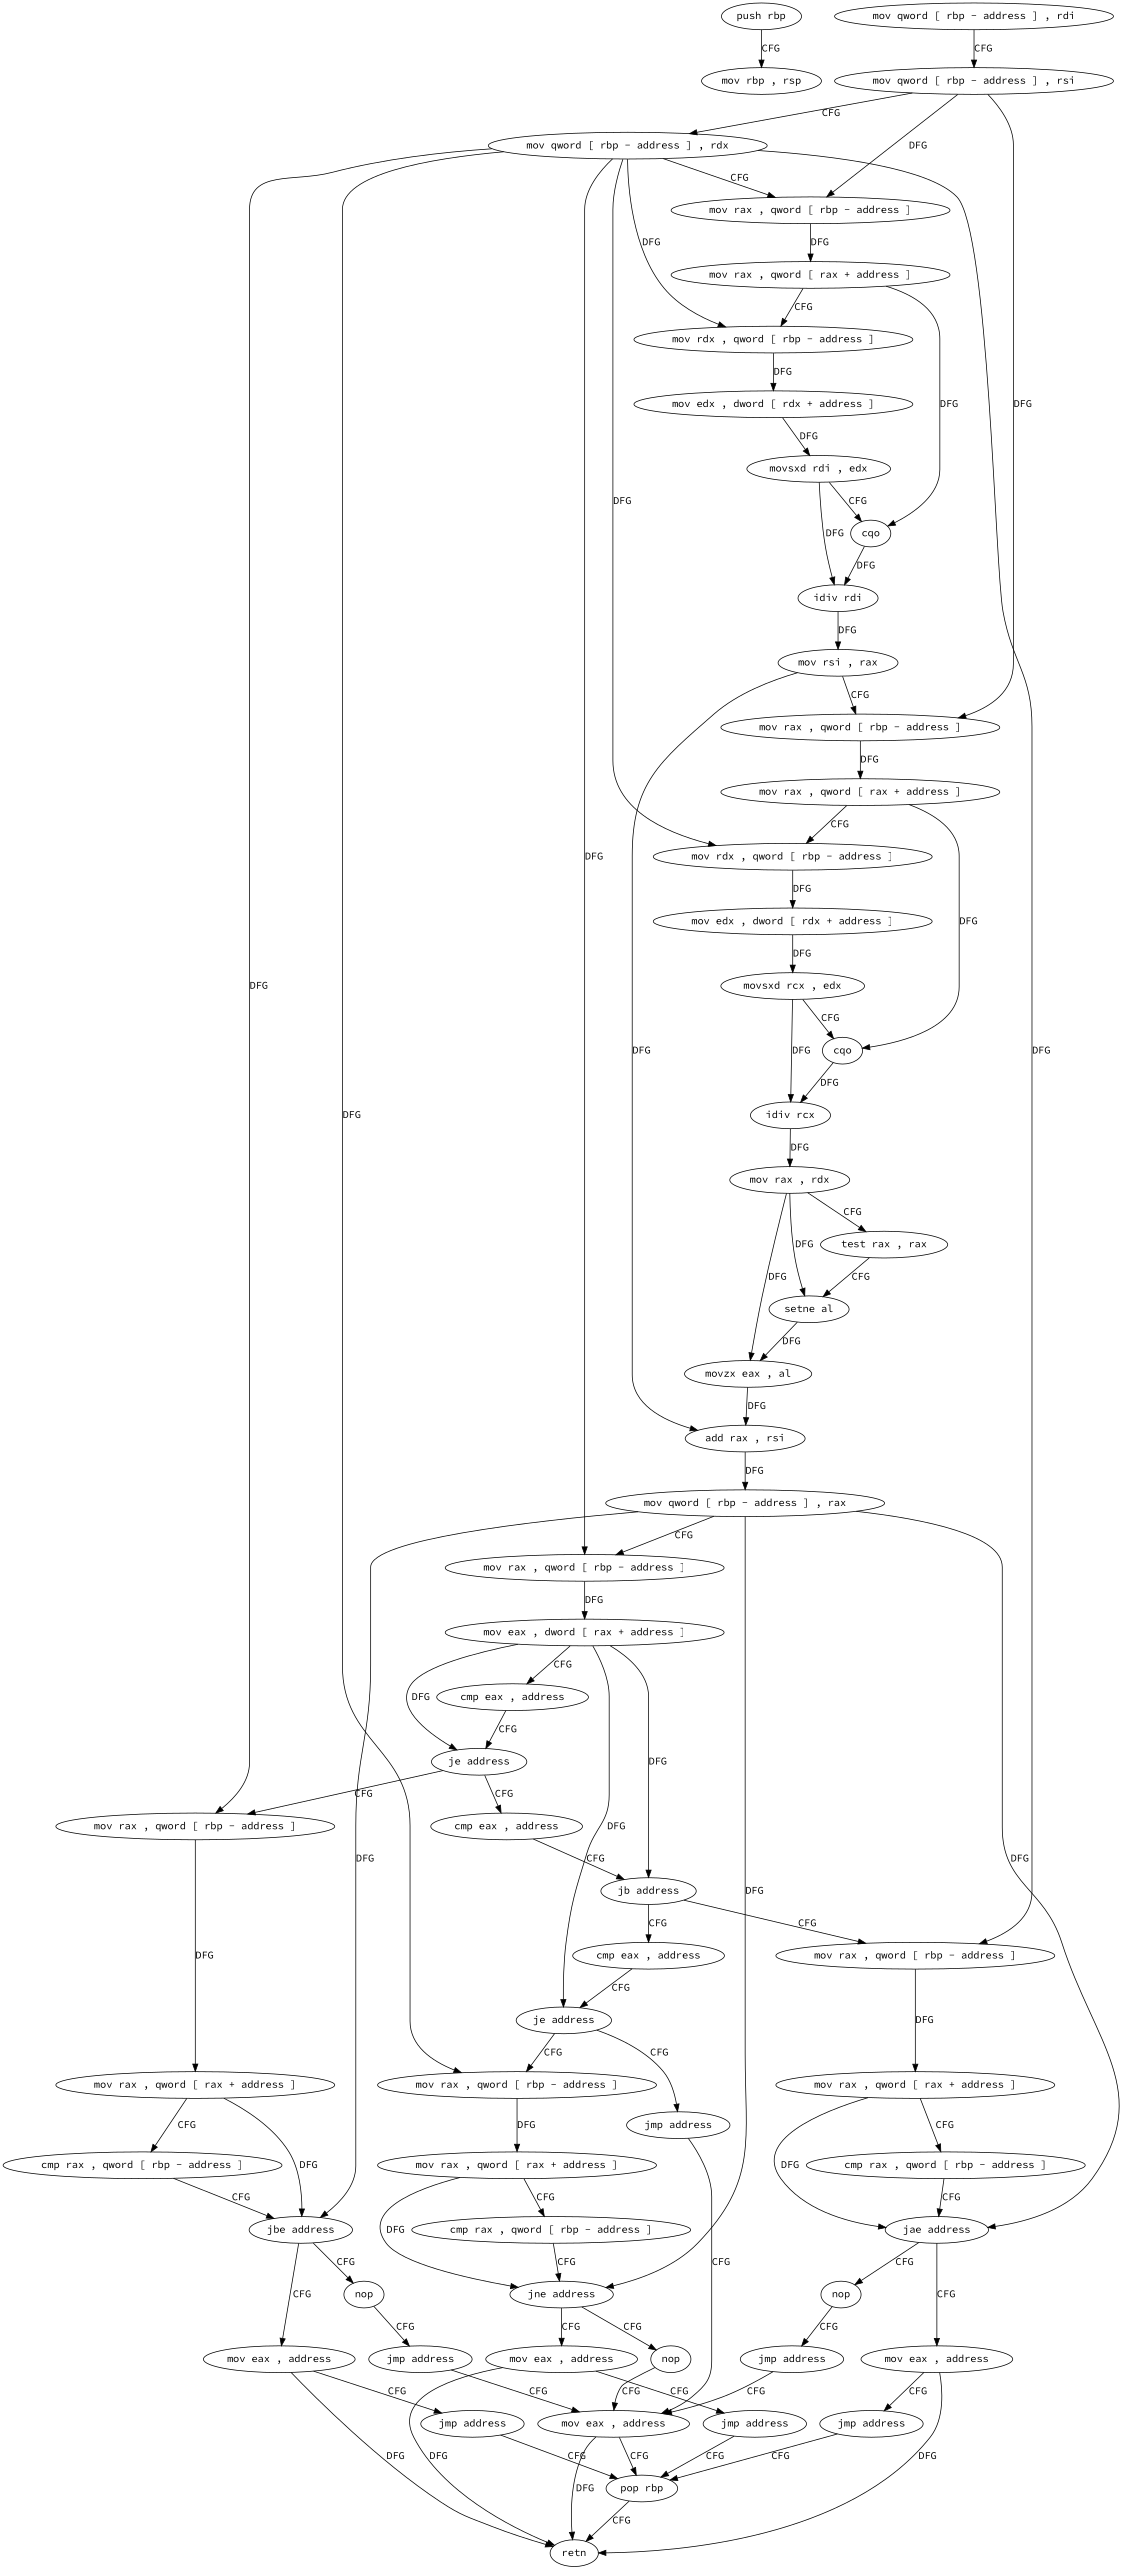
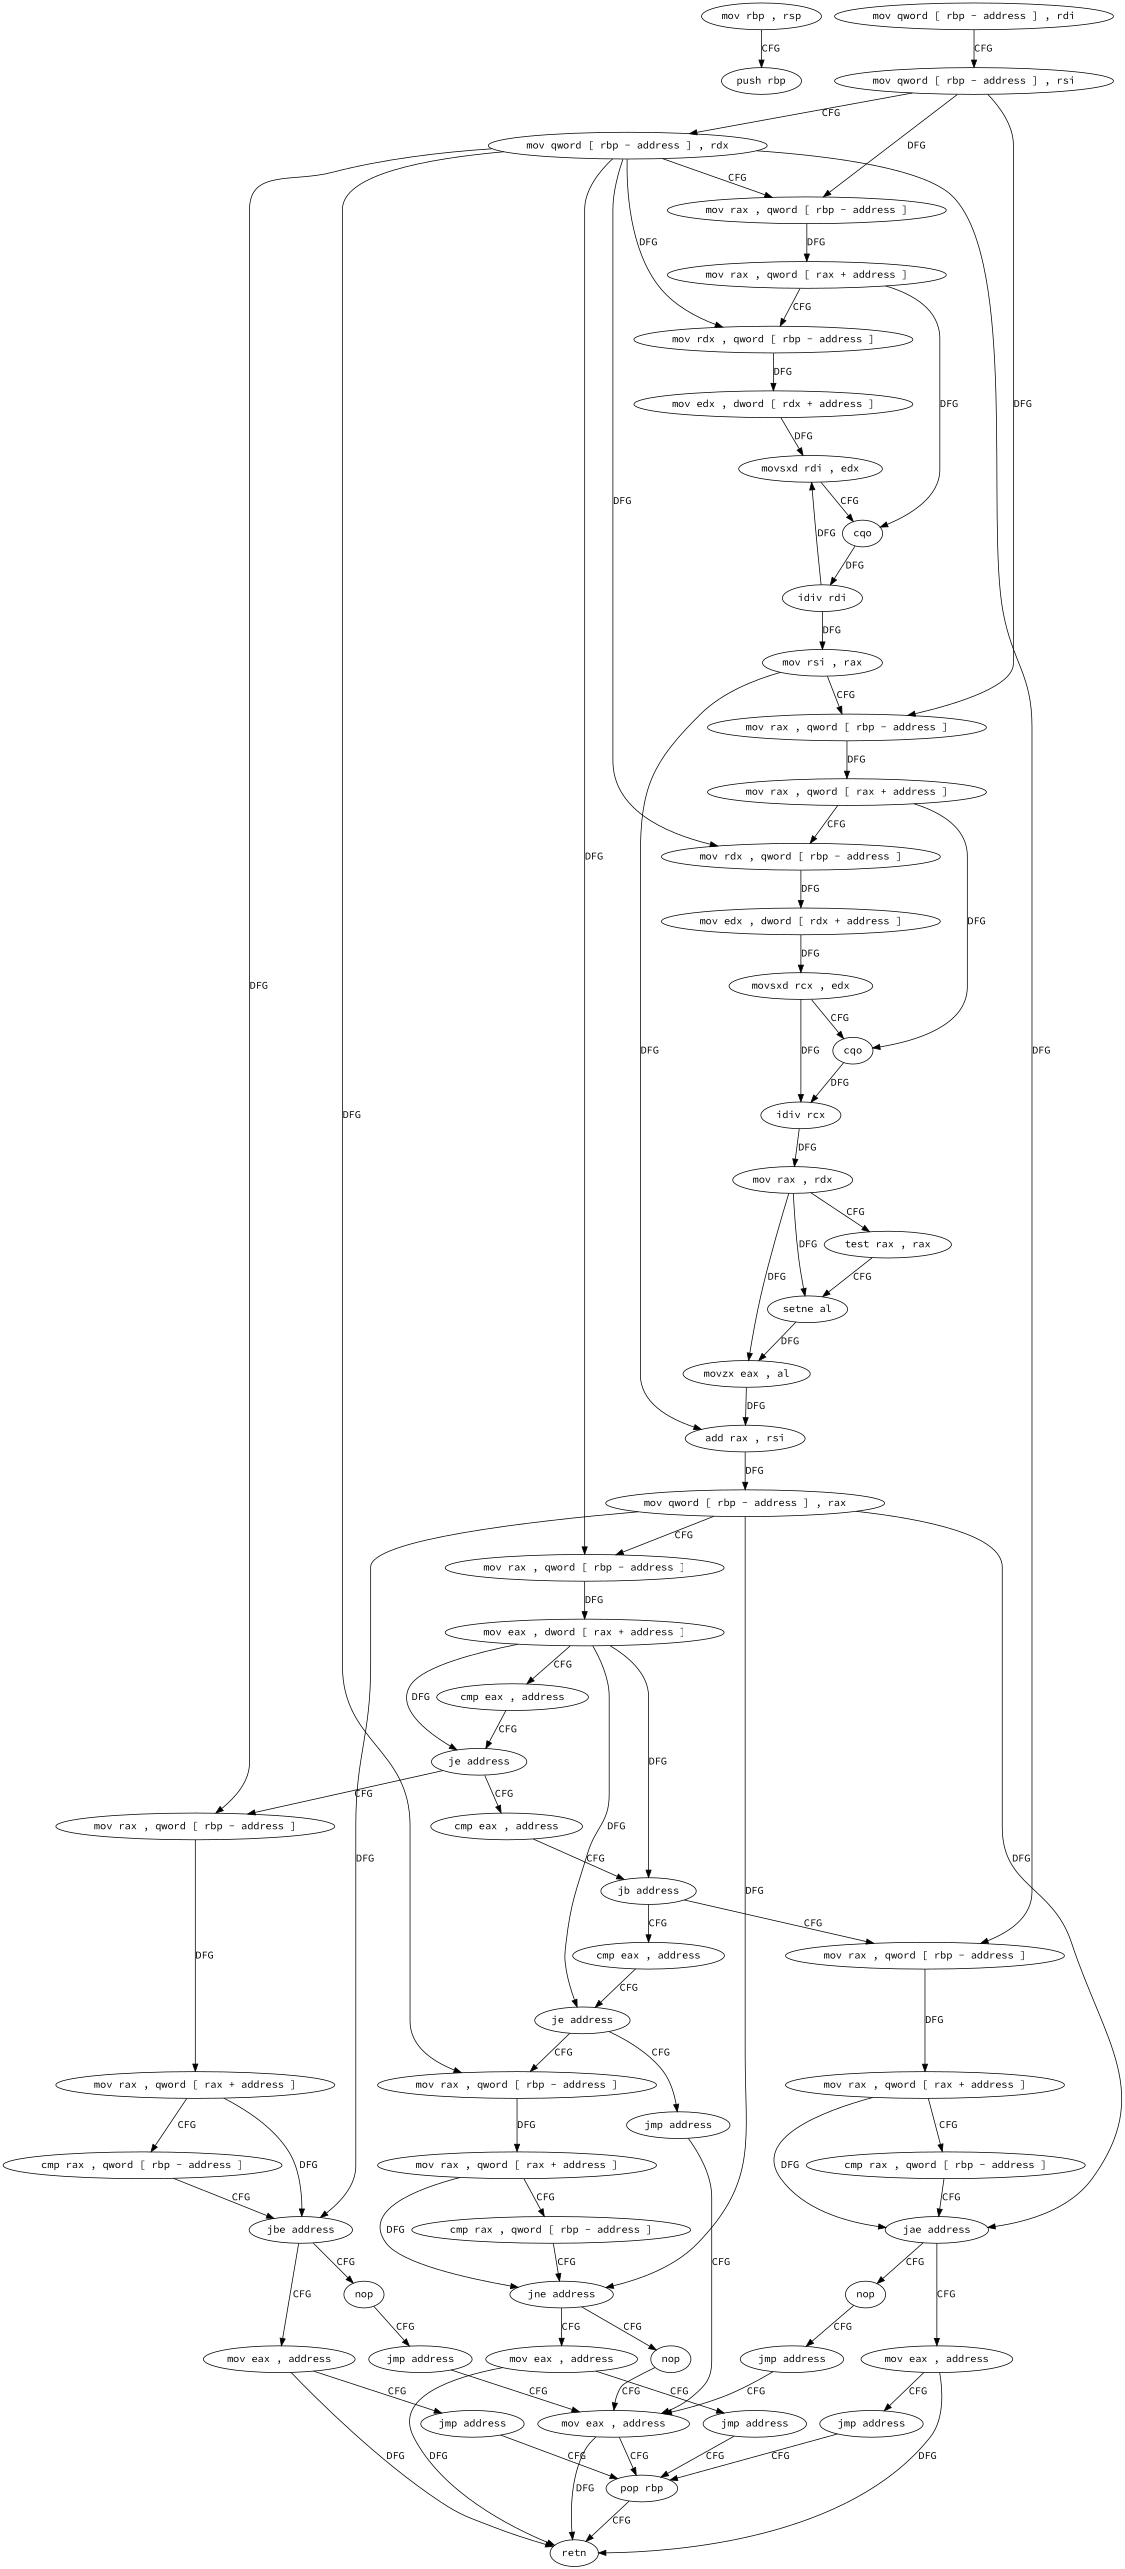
(761, 45) -> (761, 45)
(823, 530) -> (816, 537)
